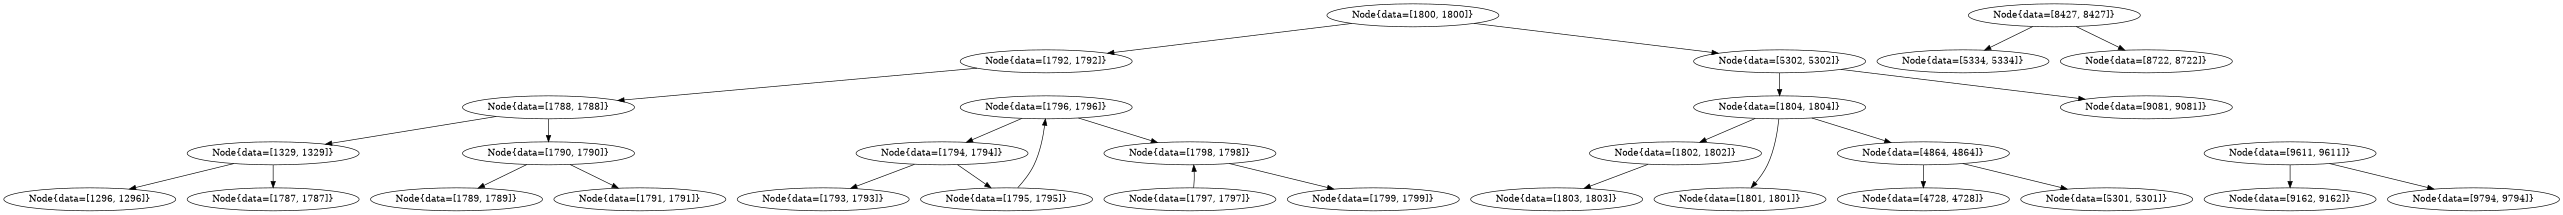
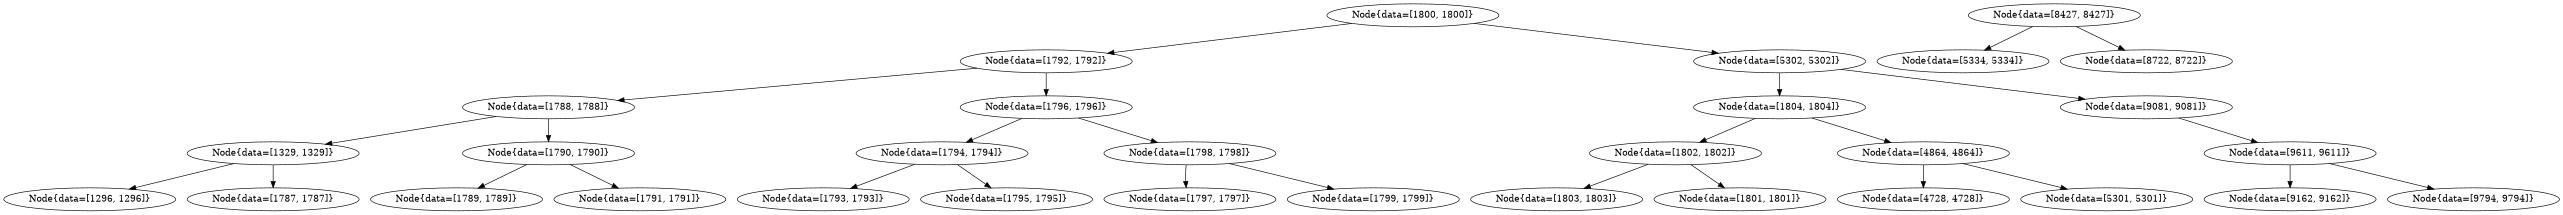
none -> (2215, 129)
(1772, 153) -> (1705, 174)
(1037, 159) -> (1046, 81)
(1194, 180) -> (1186, 173)
